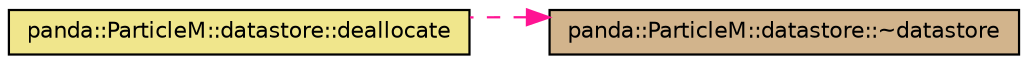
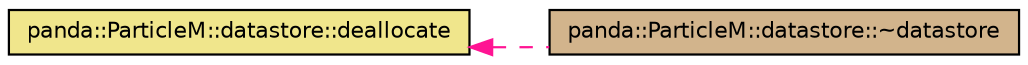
(498, 17) -> (521, 47)
